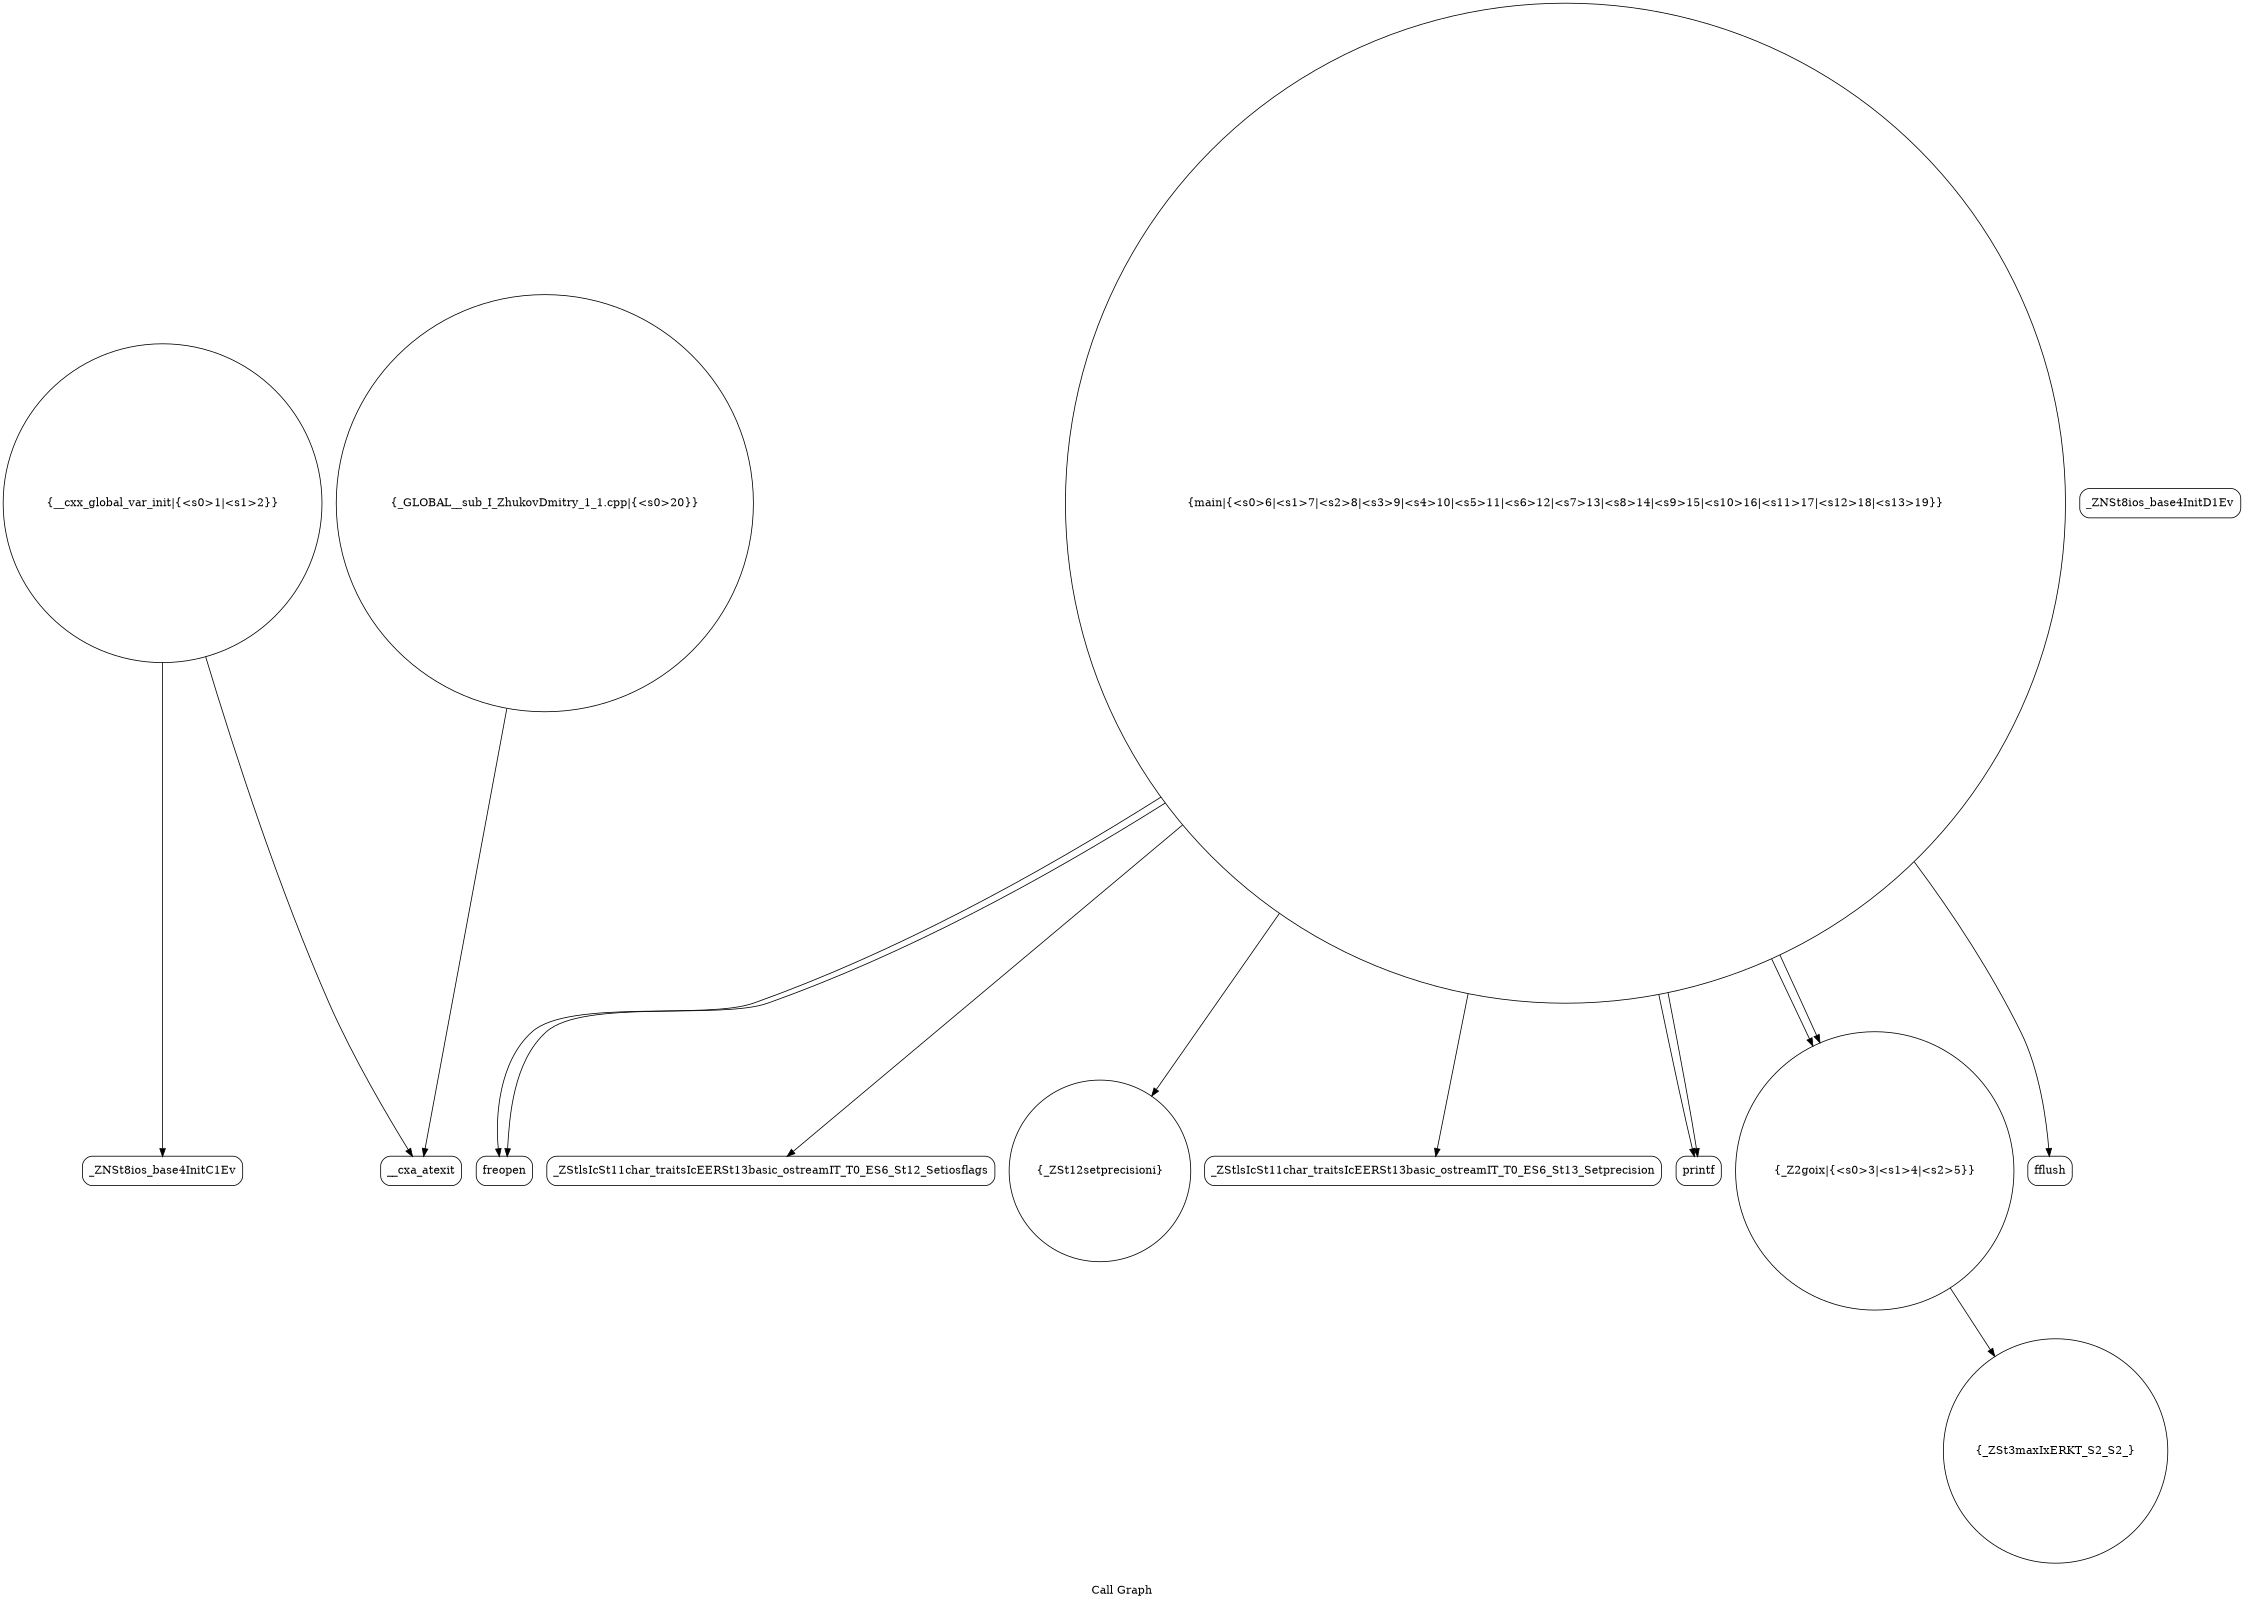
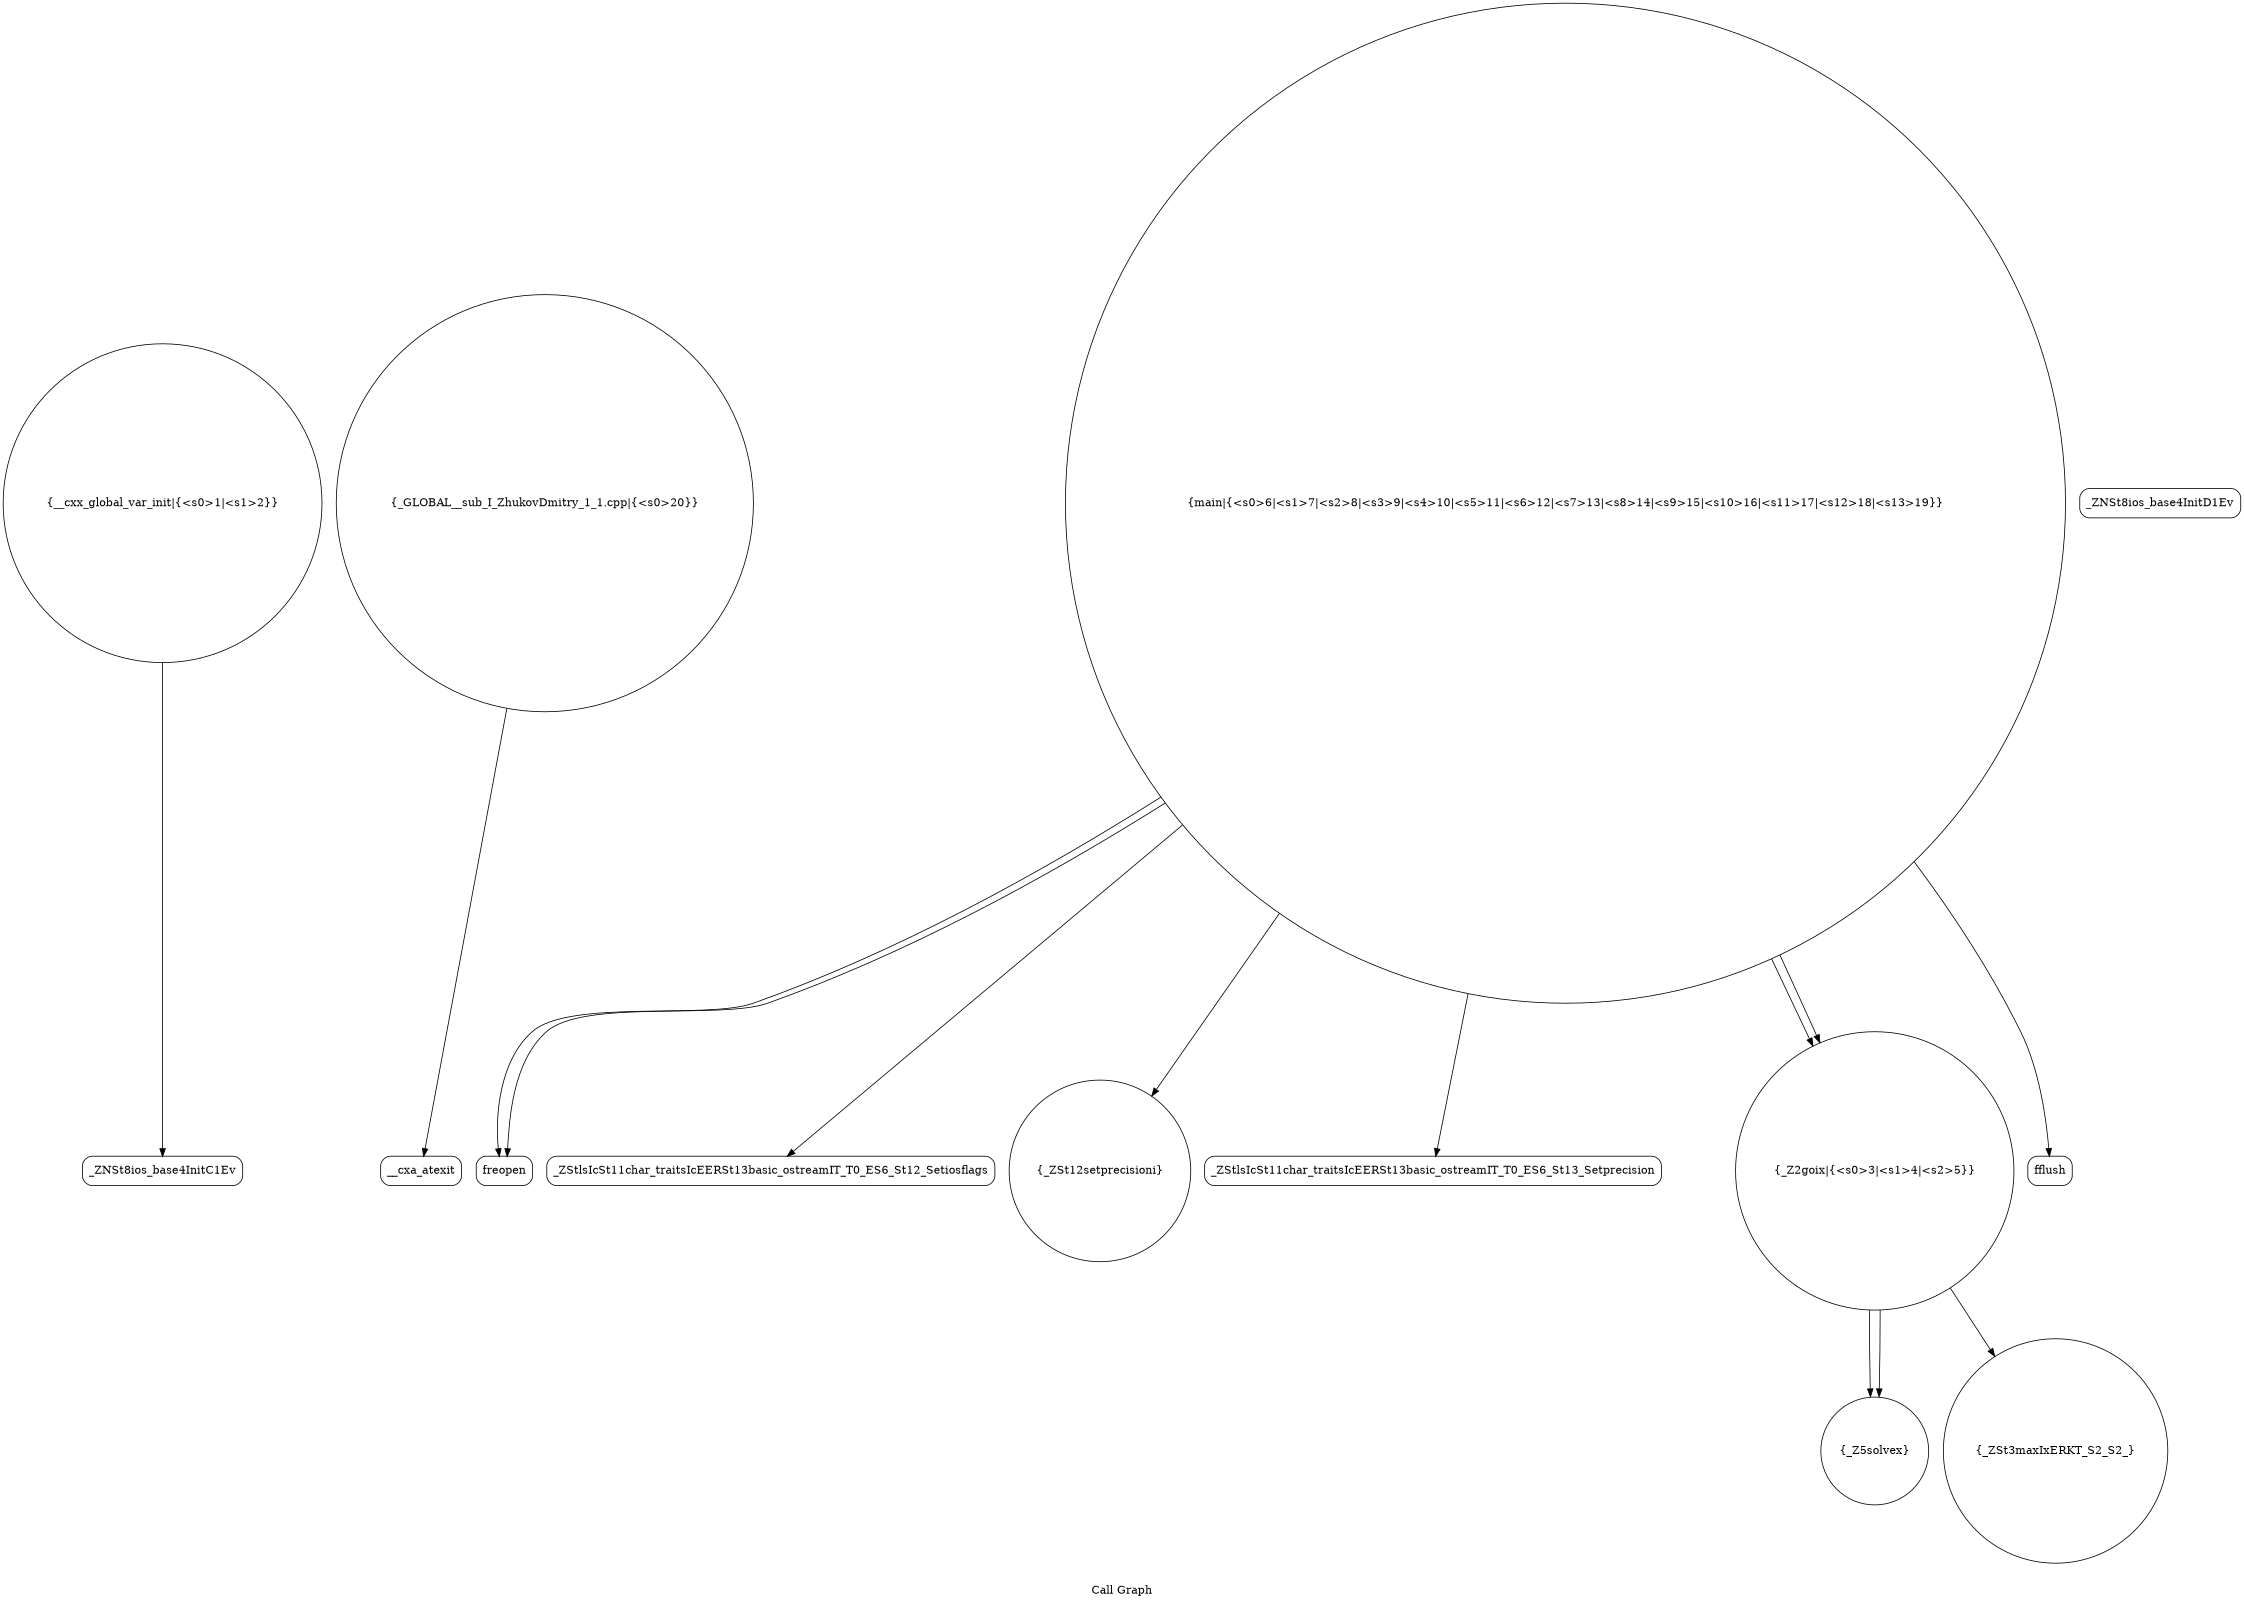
(291, 910) -> none
(1699, 1171) -> none
none -> (1875, 1451)
